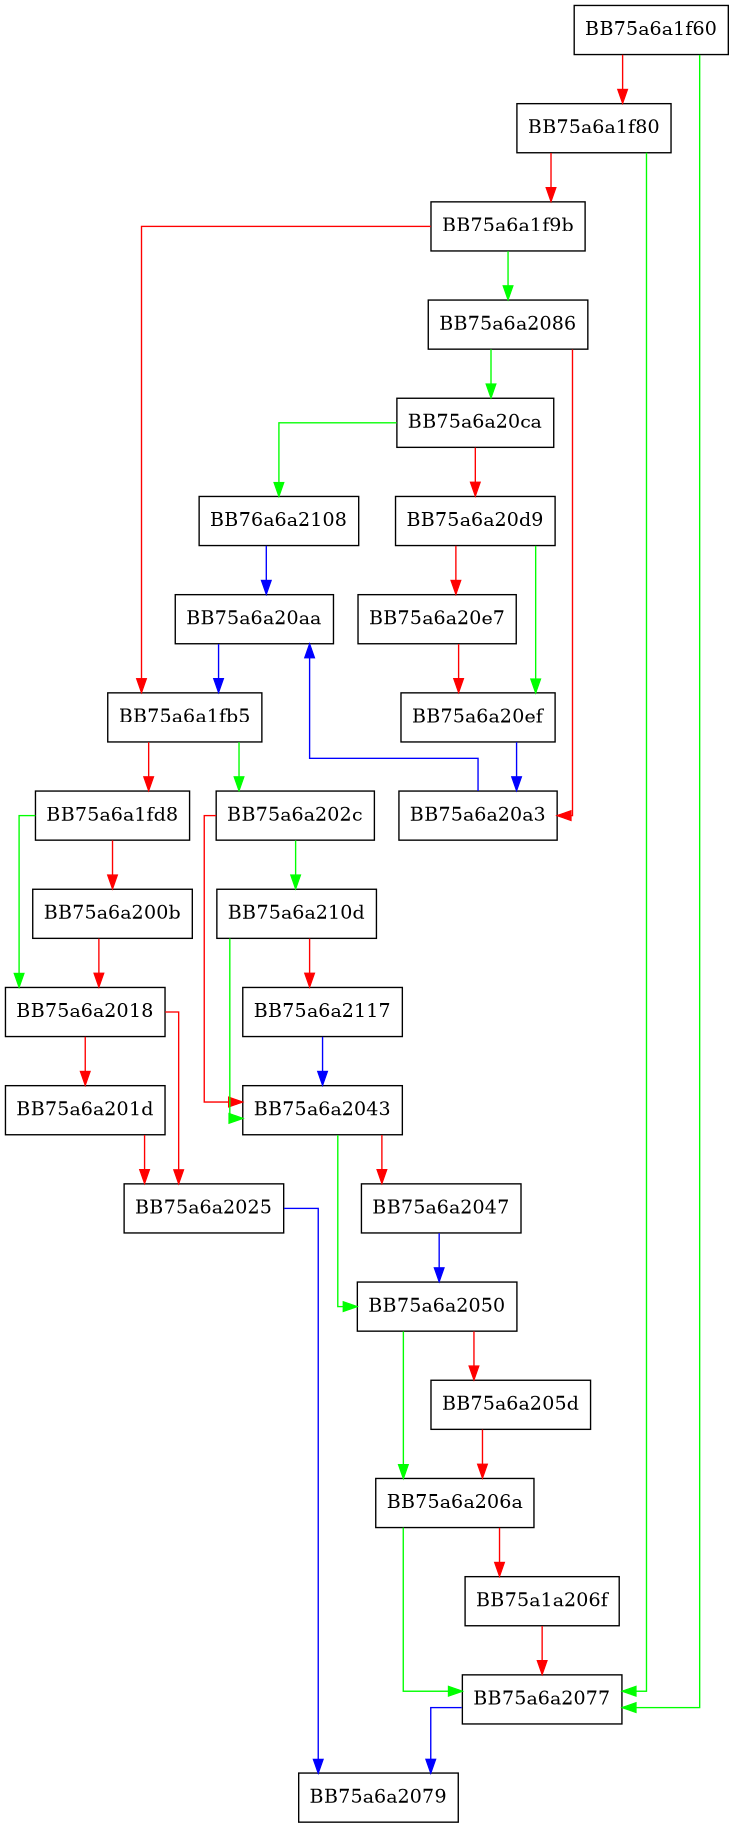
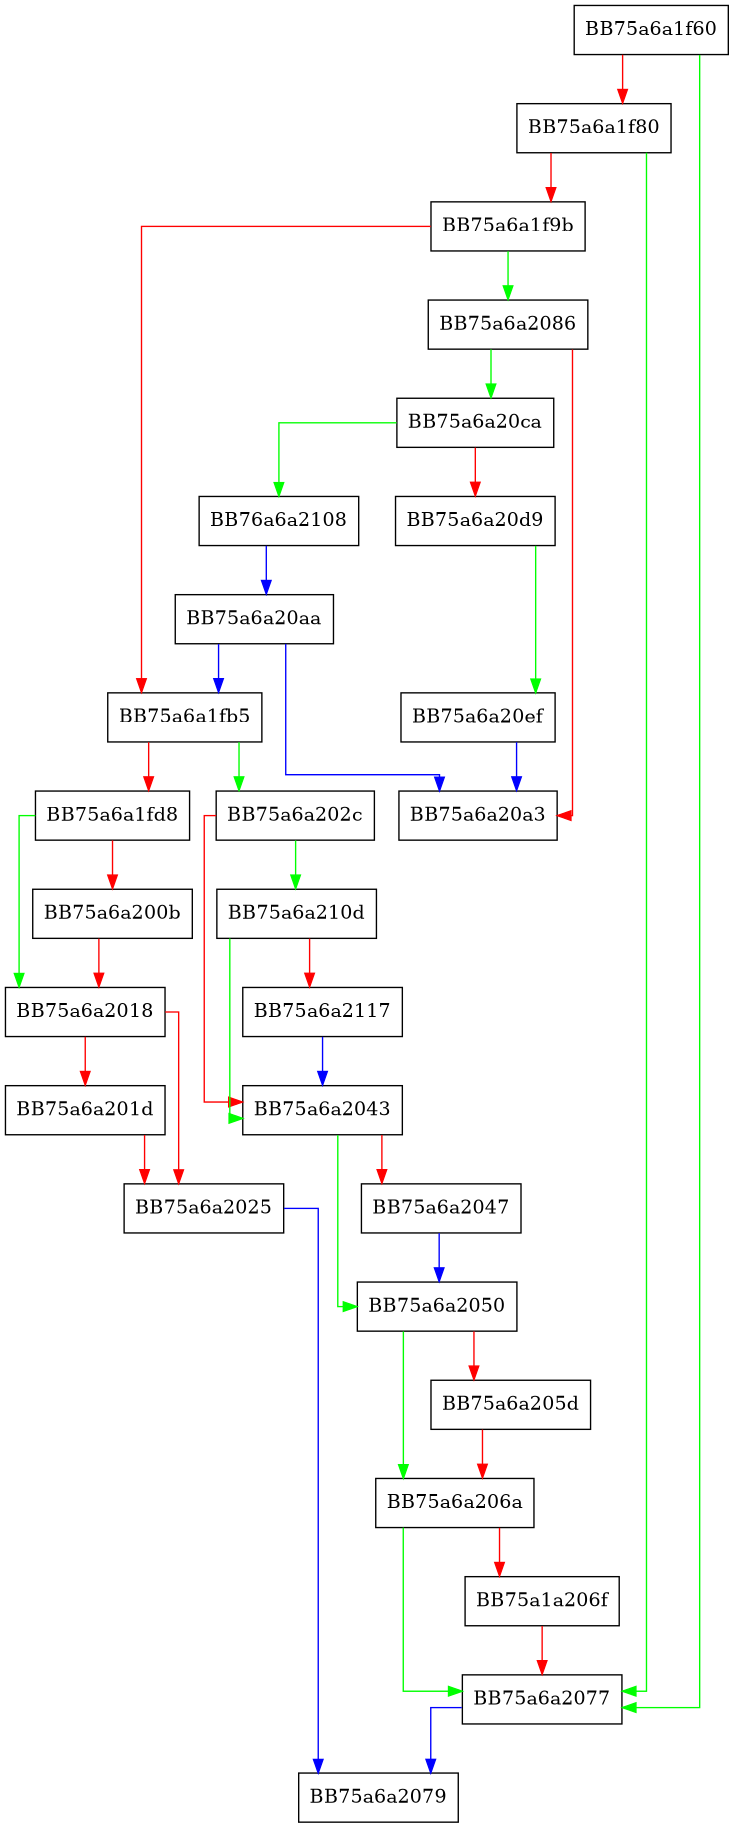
(437, 619) -> none
(360, 758) -> (298, 775)
